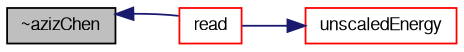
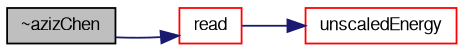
(156, 14) -> (138, 38)
